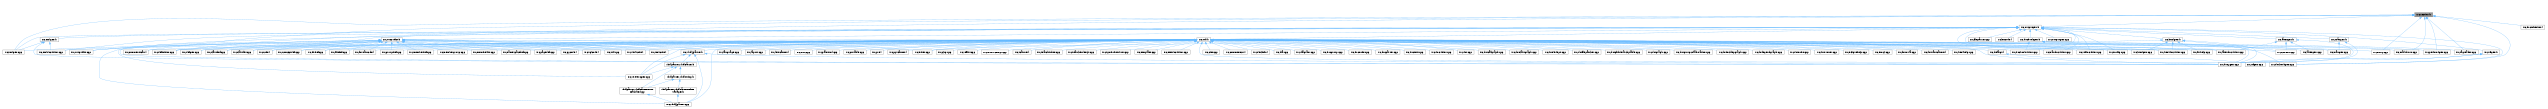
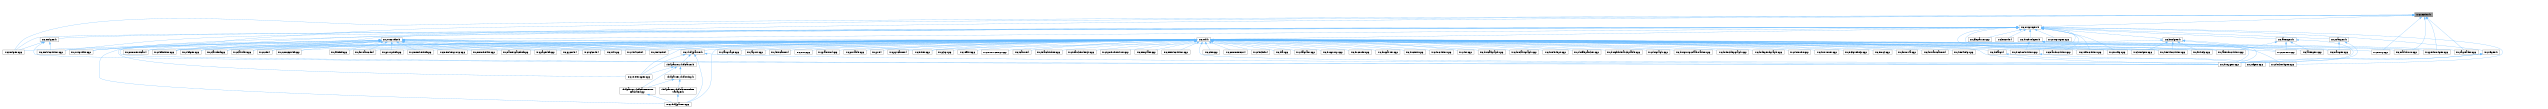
(2533, 27) -> none
(315, 52) -> none
(2507, 52) -> (2099, 57)
